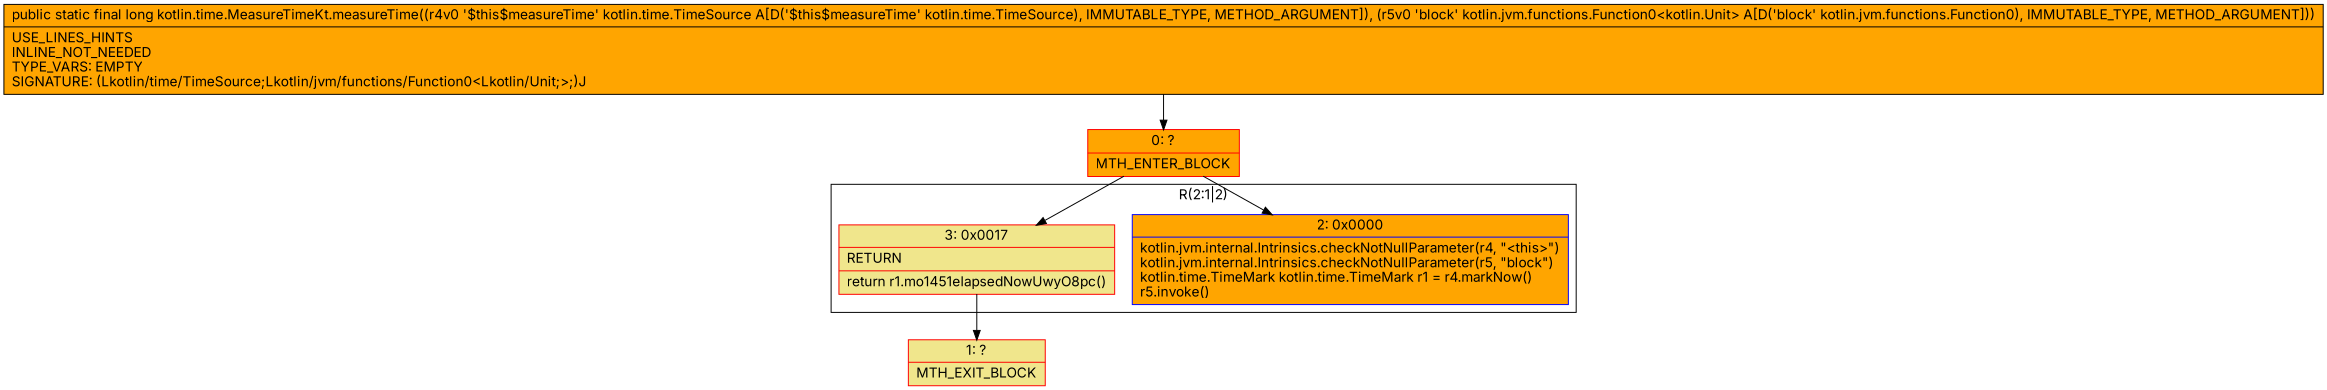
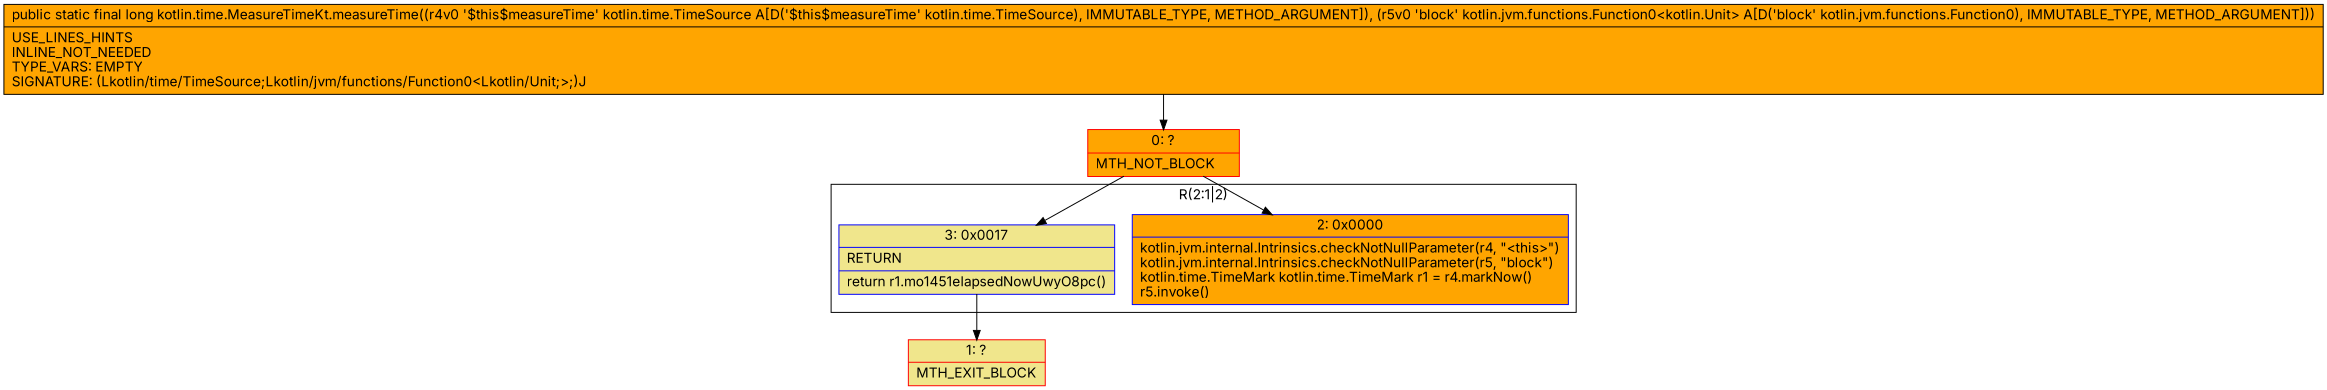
(1164, 164) -> (1156, 164)
(977, 260) -> (977, 260)
